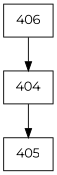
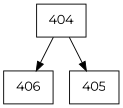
(28, 49) -> (47, 50)
